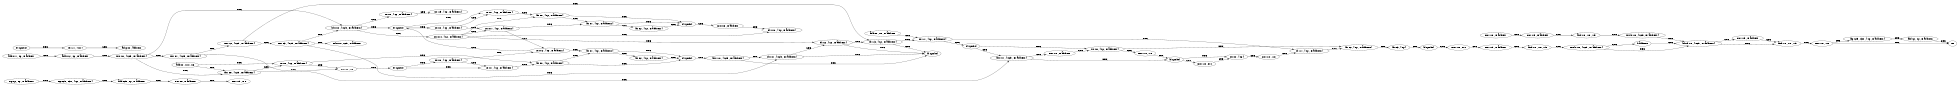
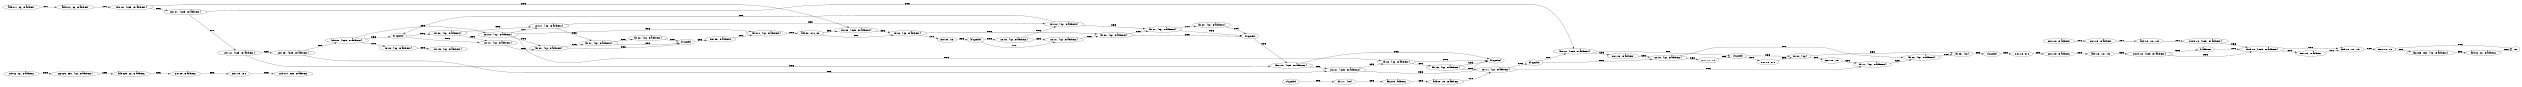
(559, 5) -> (756, 67)
(233, 11) -> none
none -> (791, 33)
(320, 44) -> (261, 74)
none -> (1881, 53)
(305, 70) -> none
(21, 81) -> (21, 74)
none -> (1418, 82)
